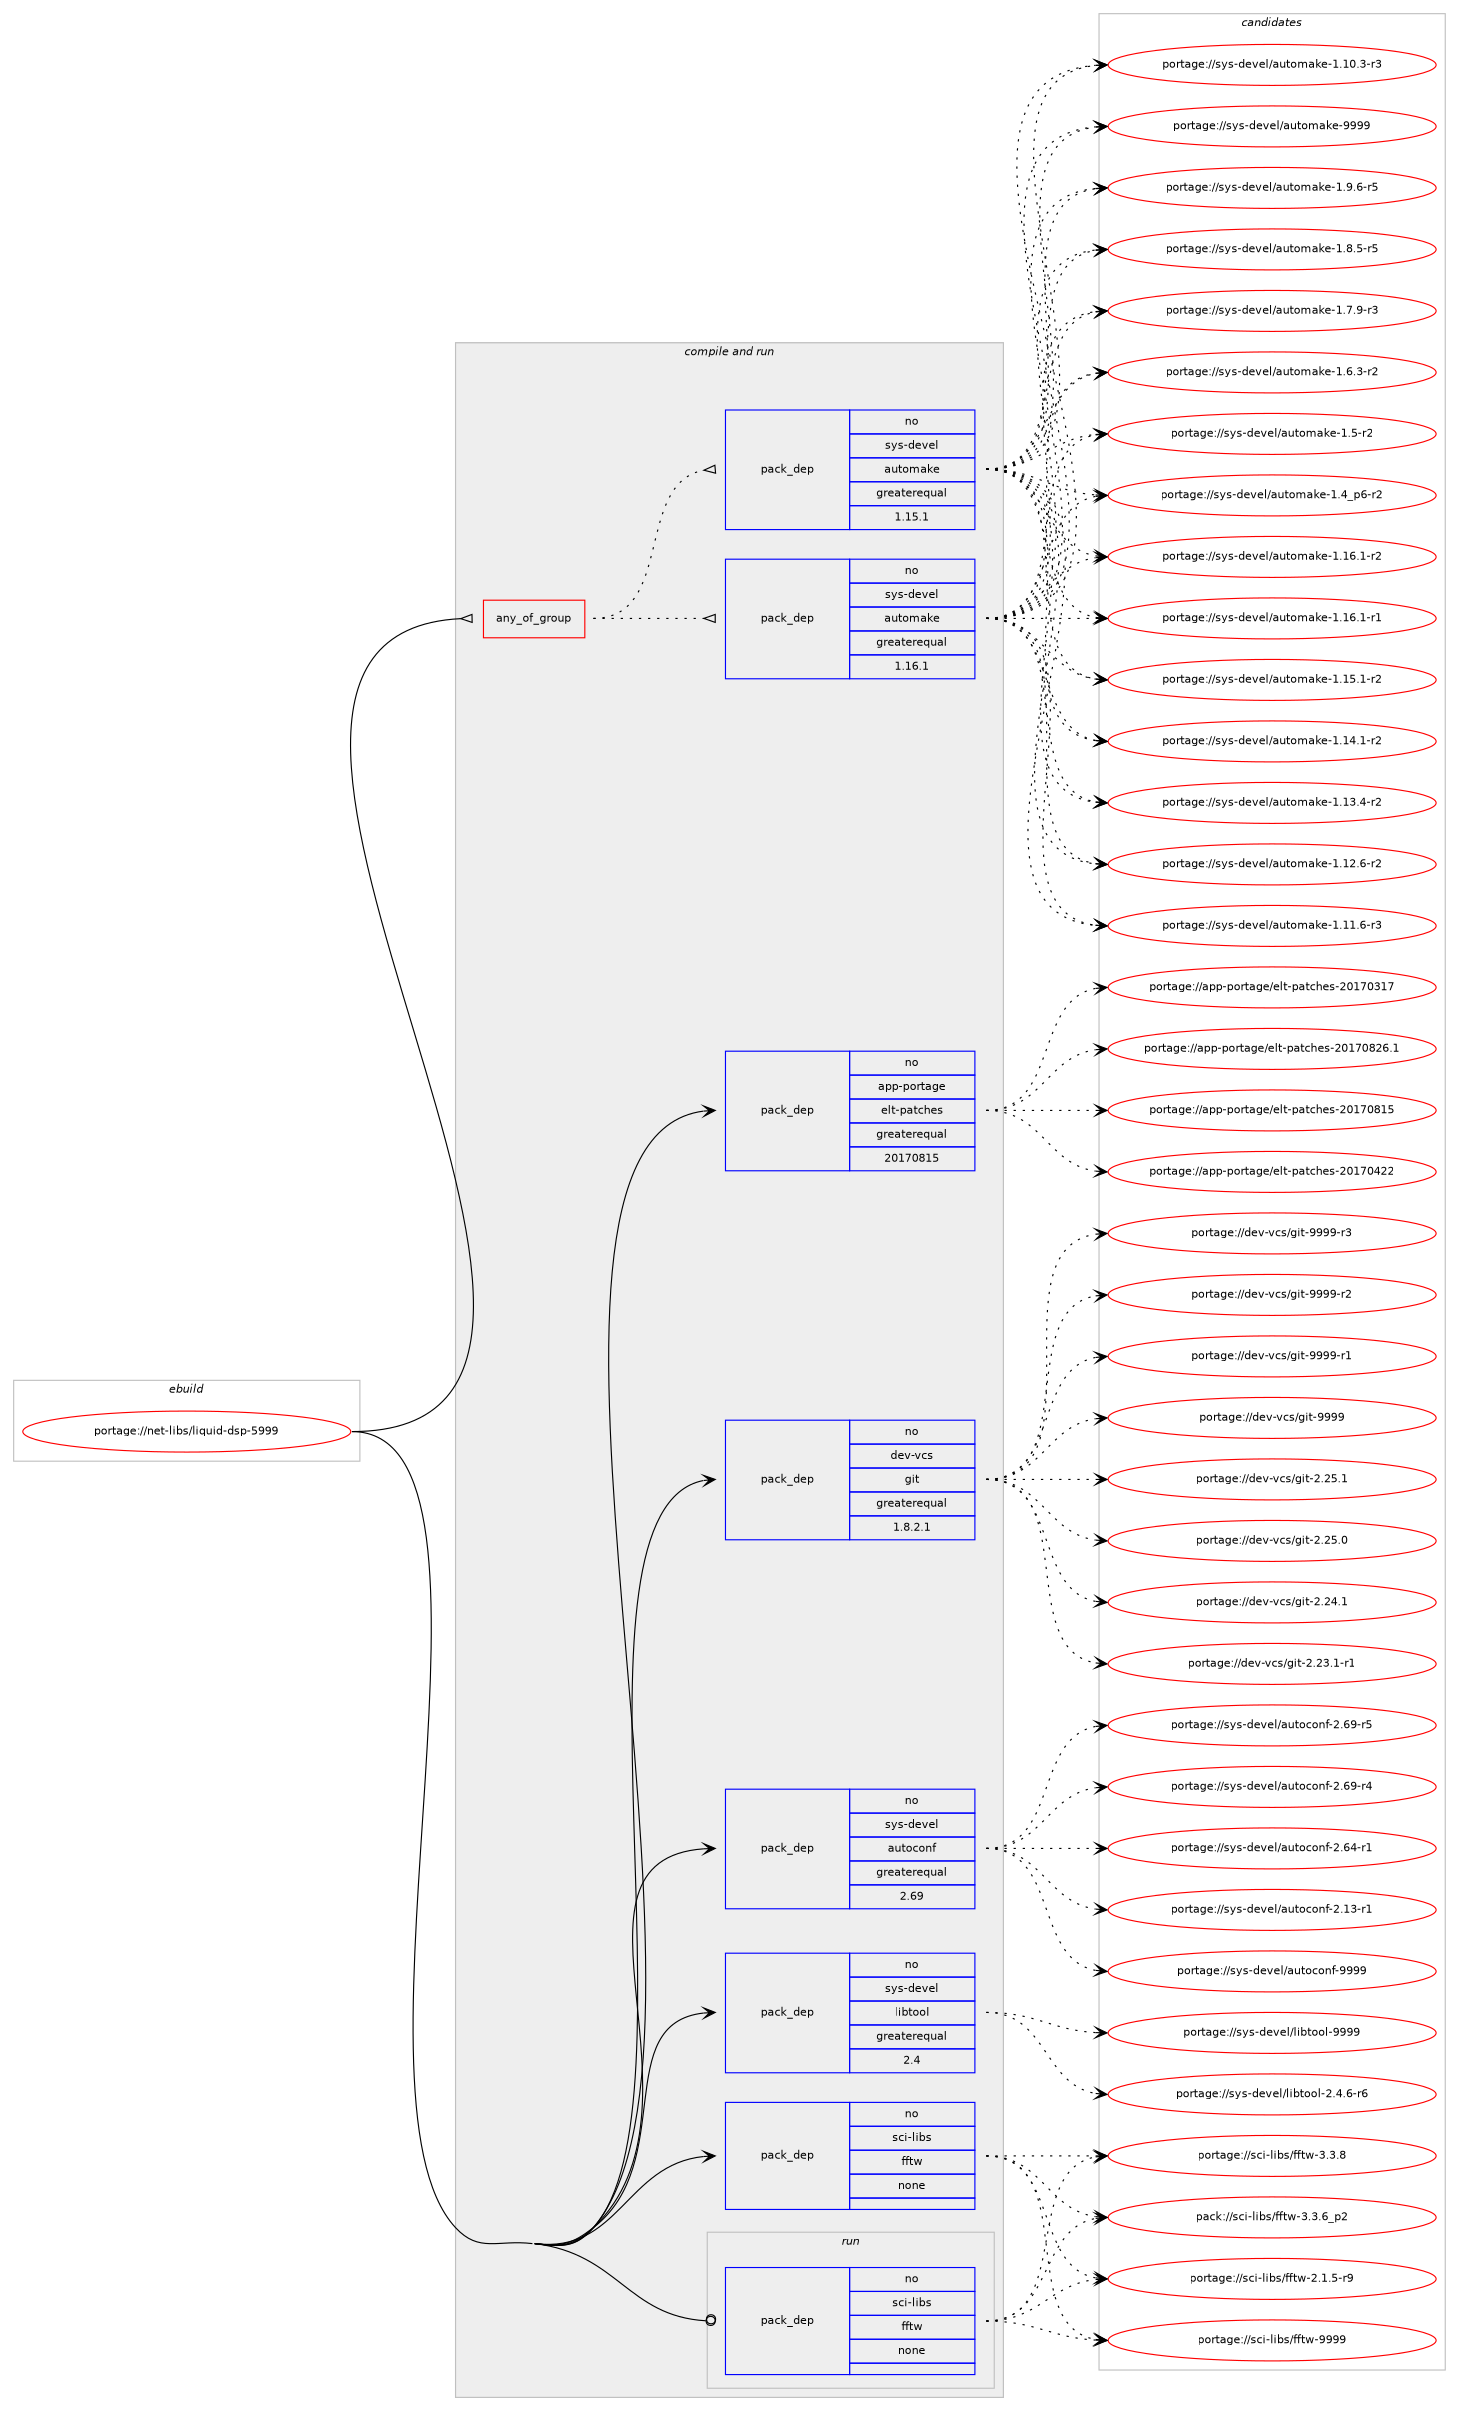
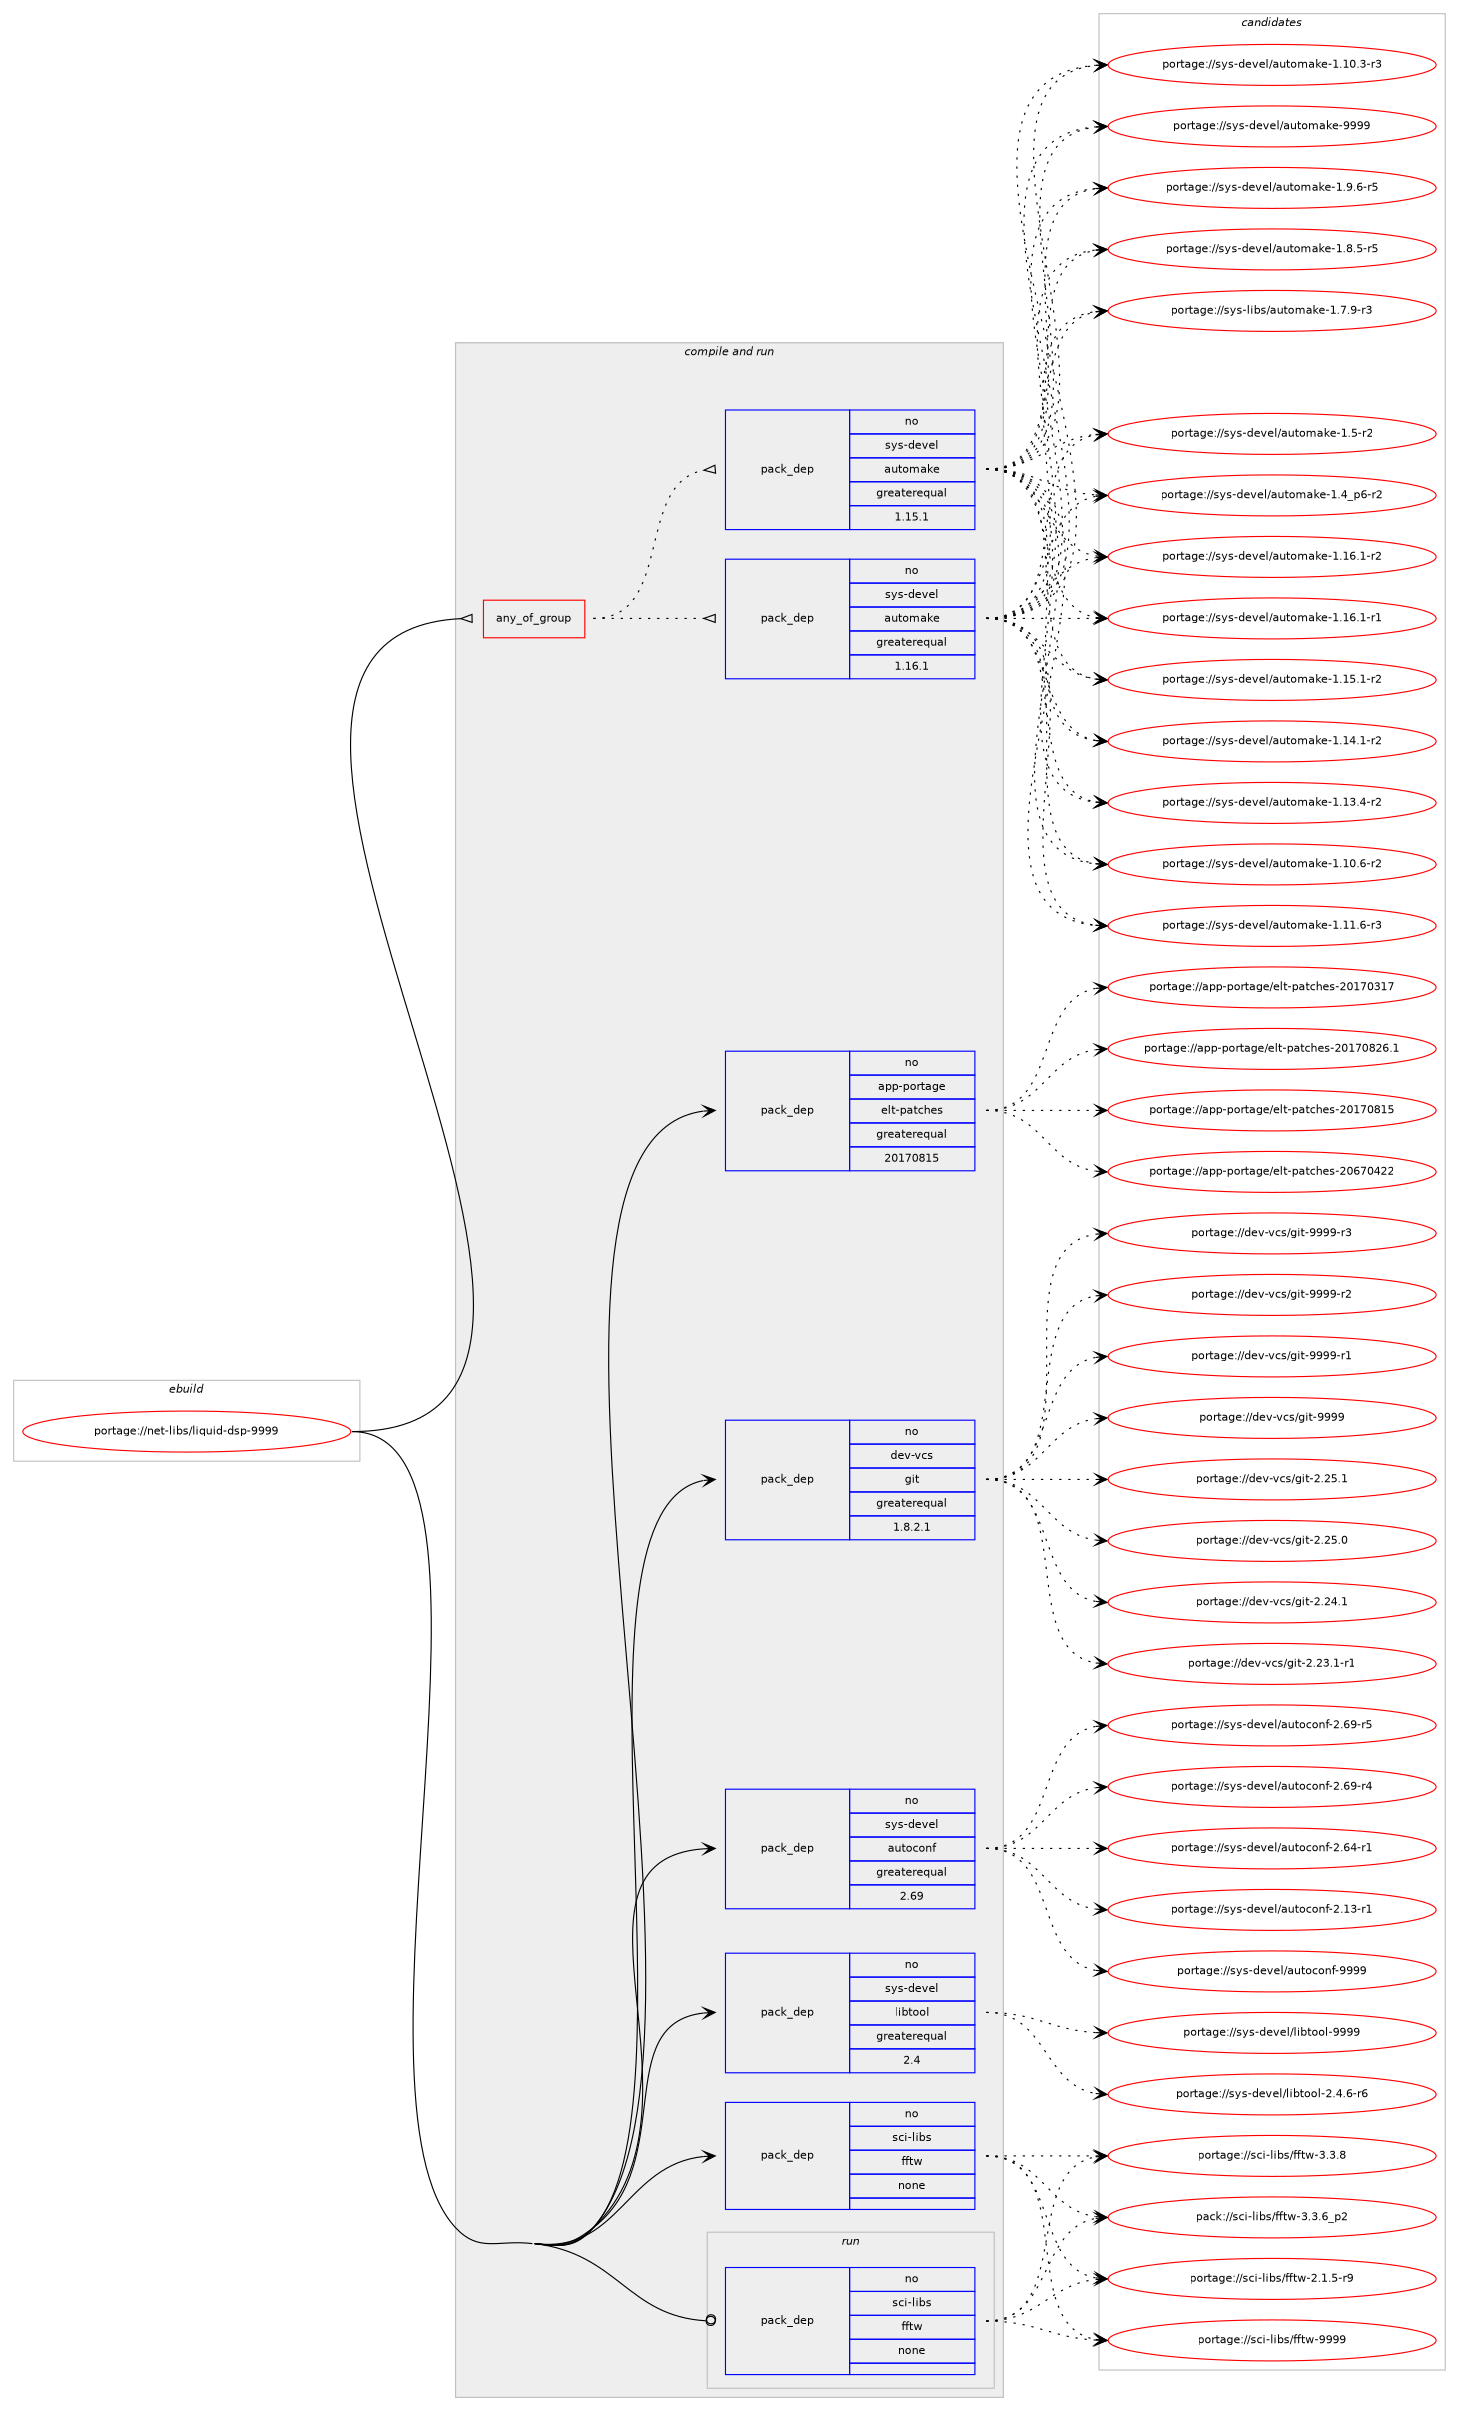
(1272, 311) -> (1272, 311)
(1272, 372) -> none
(1272, 864) -> (1272, 864)
(1272, 1172) -> (1272, 1172)
(187, 1432) -> (187, 1432)
